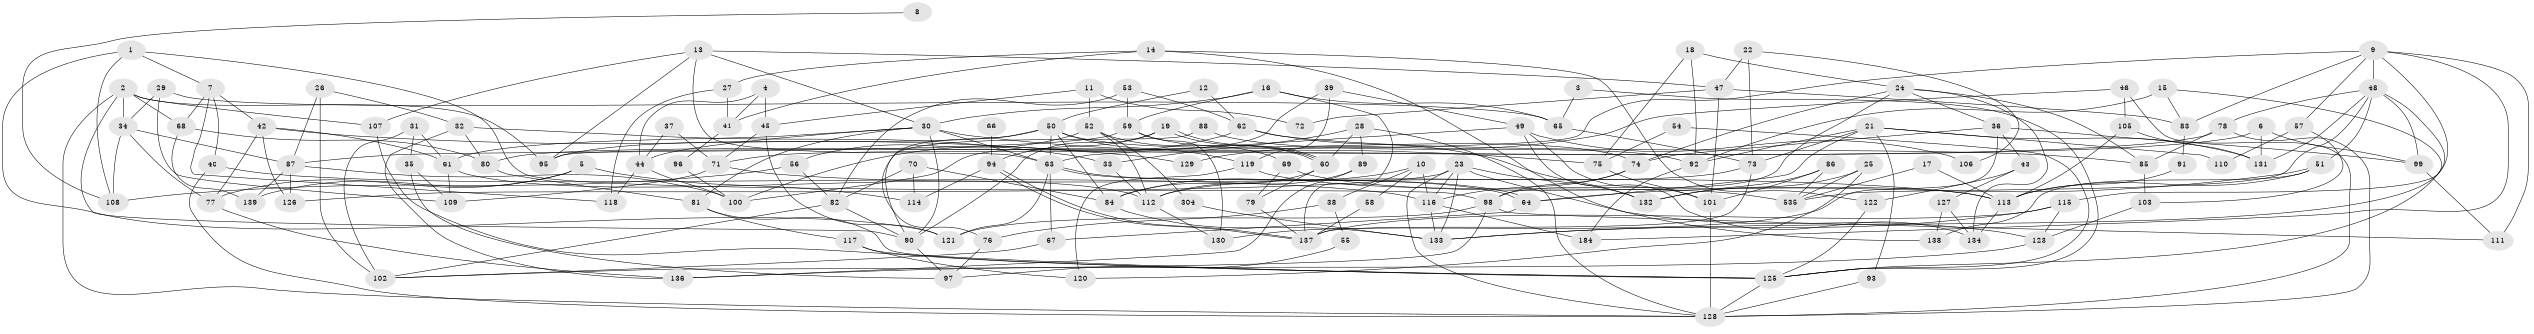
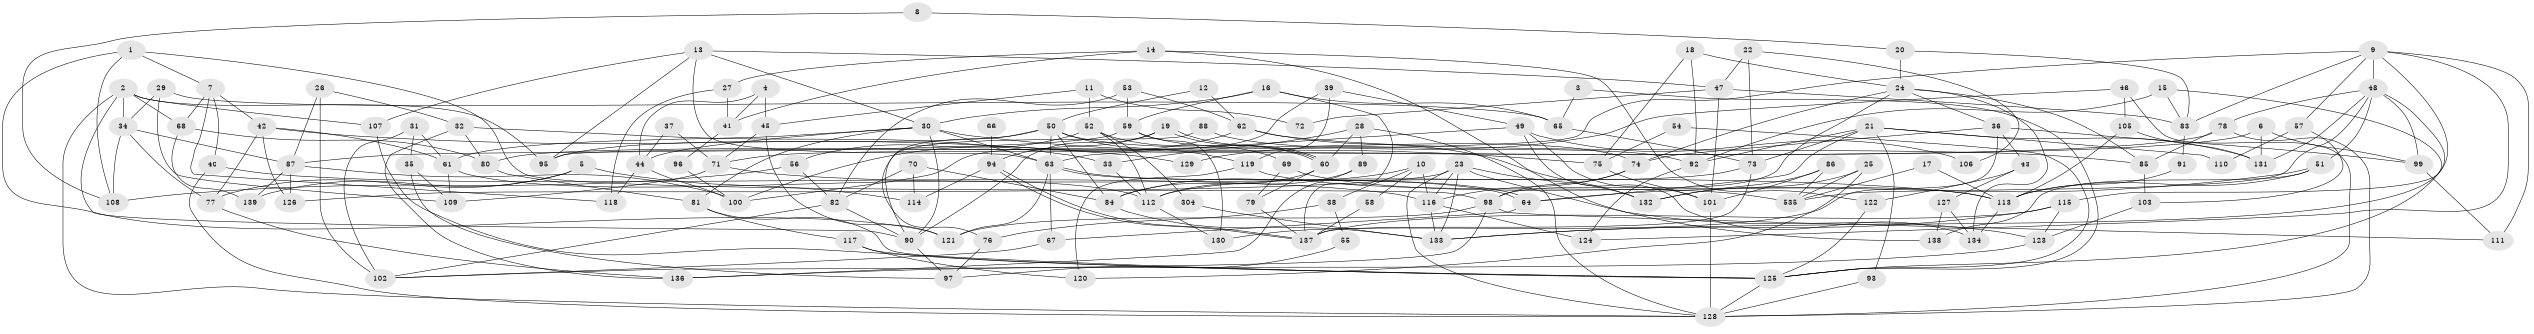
none -> (1900, 50)
(1586, 241) -> (1586, 241)
